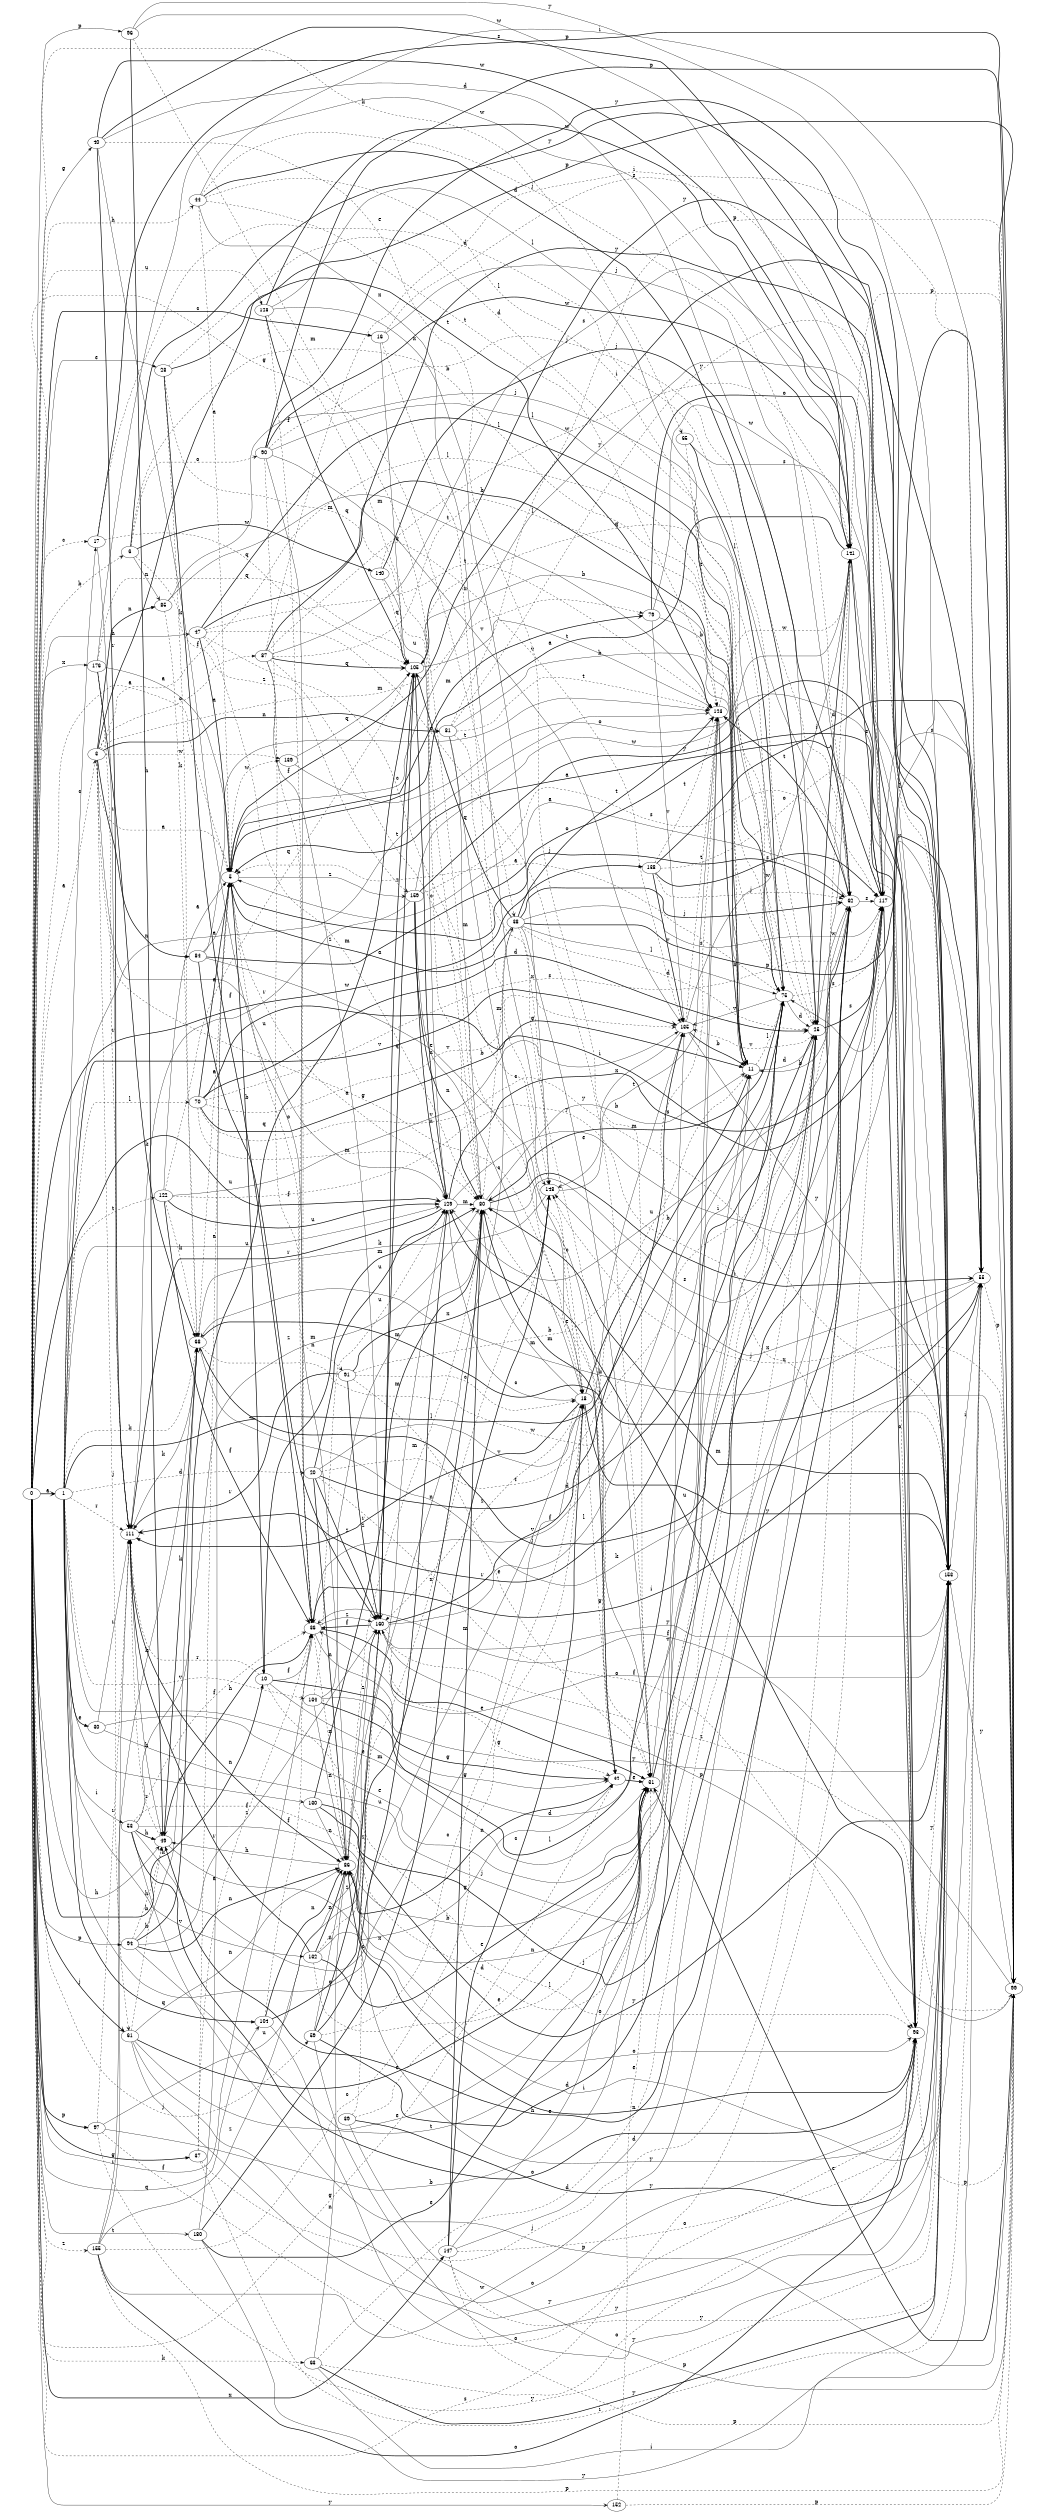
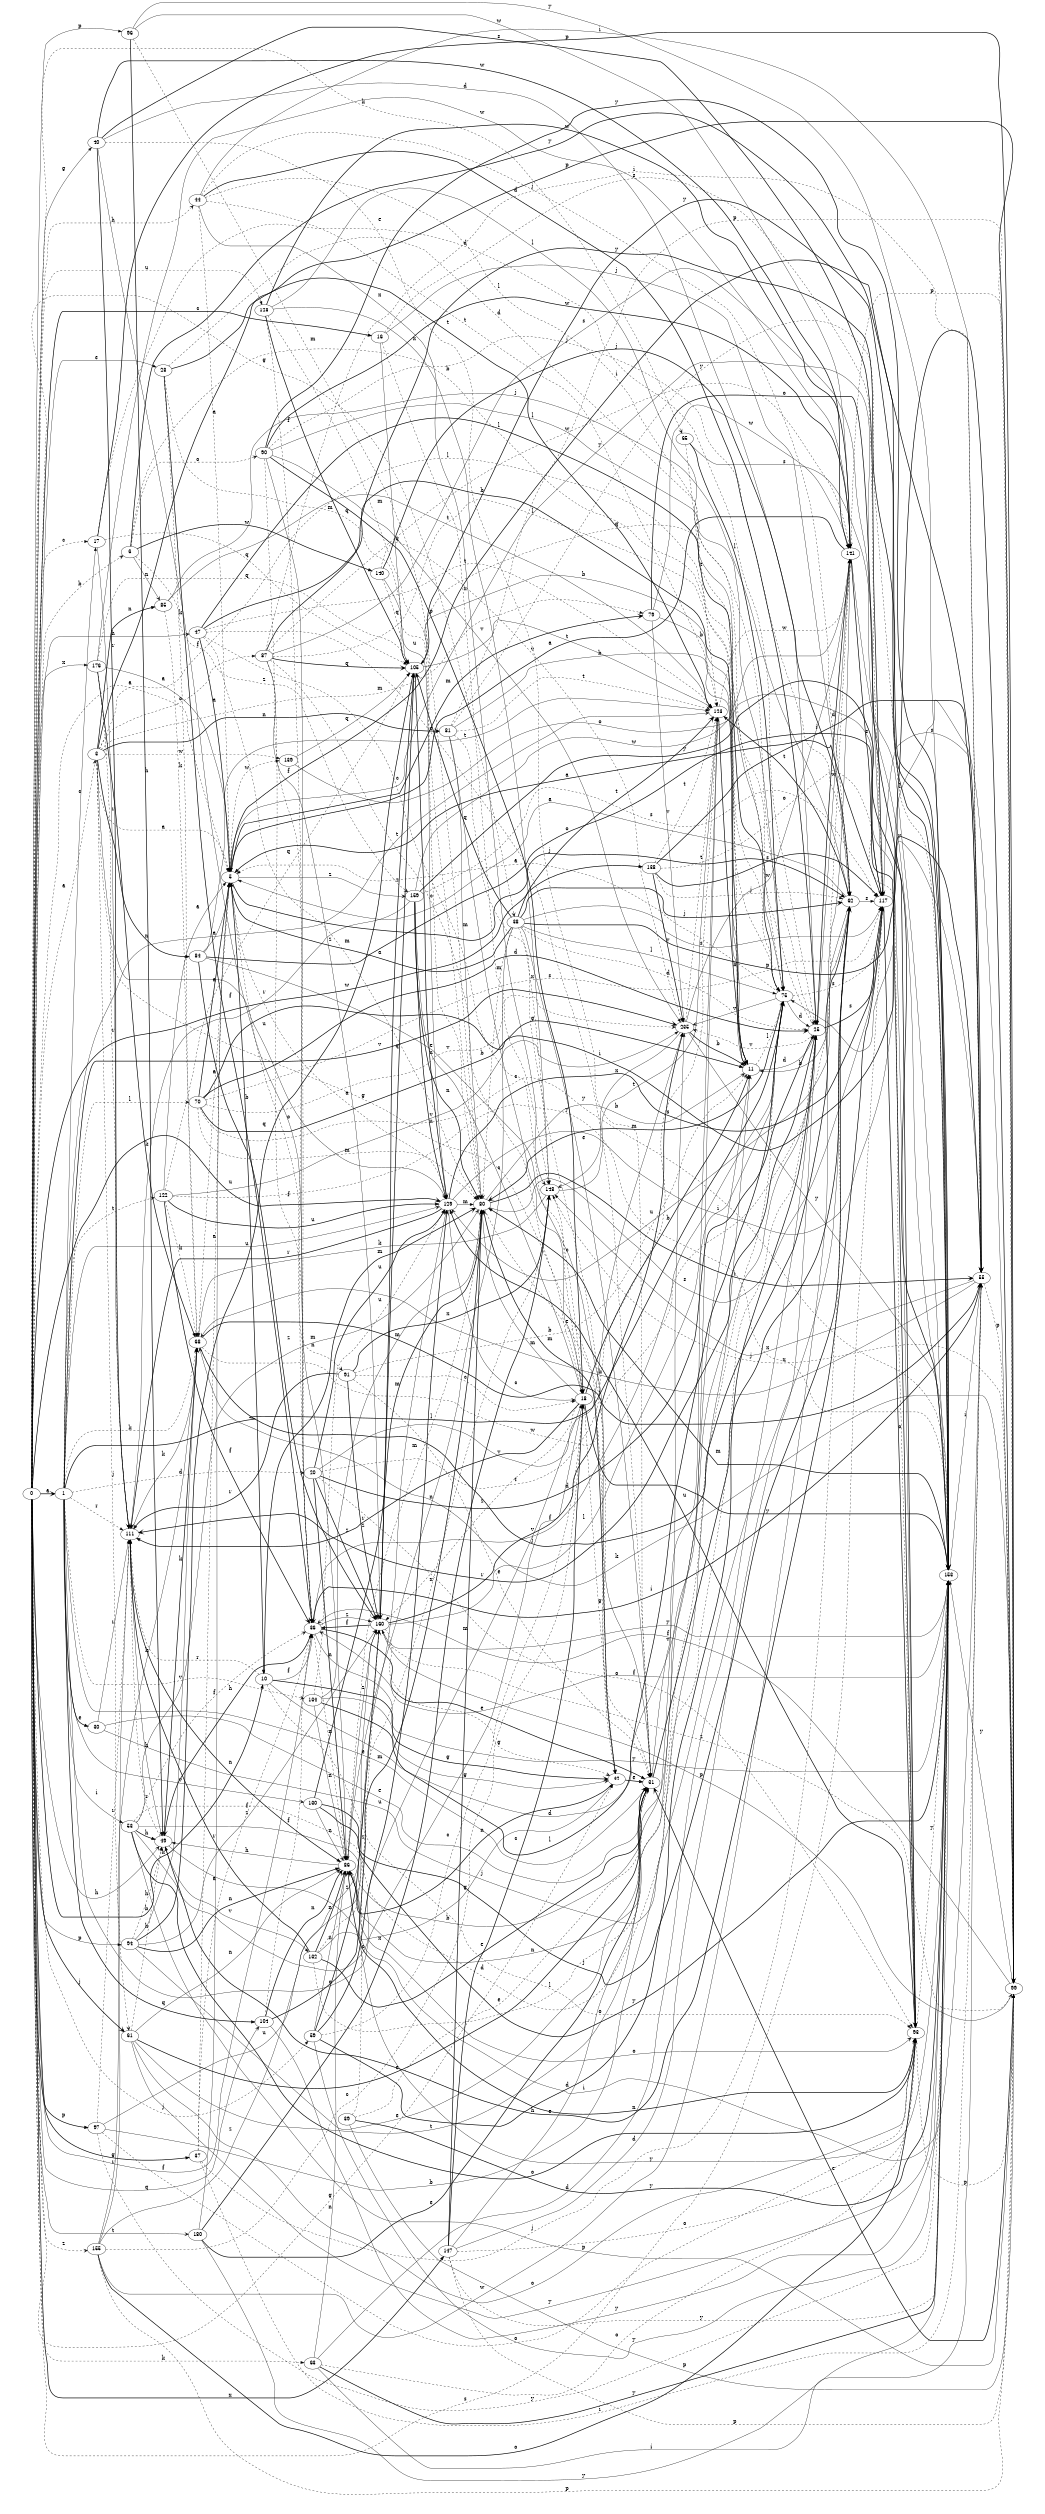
(1004, 336) -> (533, 906)
(826, 969) -> (833, 805)
(685, 1027) -> (685, 1027)
(496, 1071) -> (492, 1061)
(693, 1780) -> (693, 1780)
(79, 1793) -> (222, 1914)
(617, 2505) -> none
